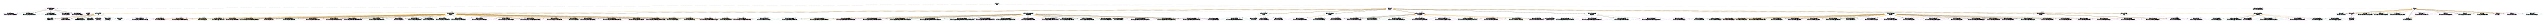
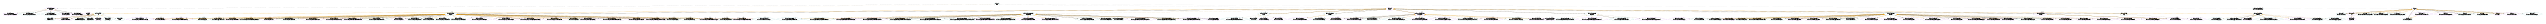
(1067, 19) -> none
